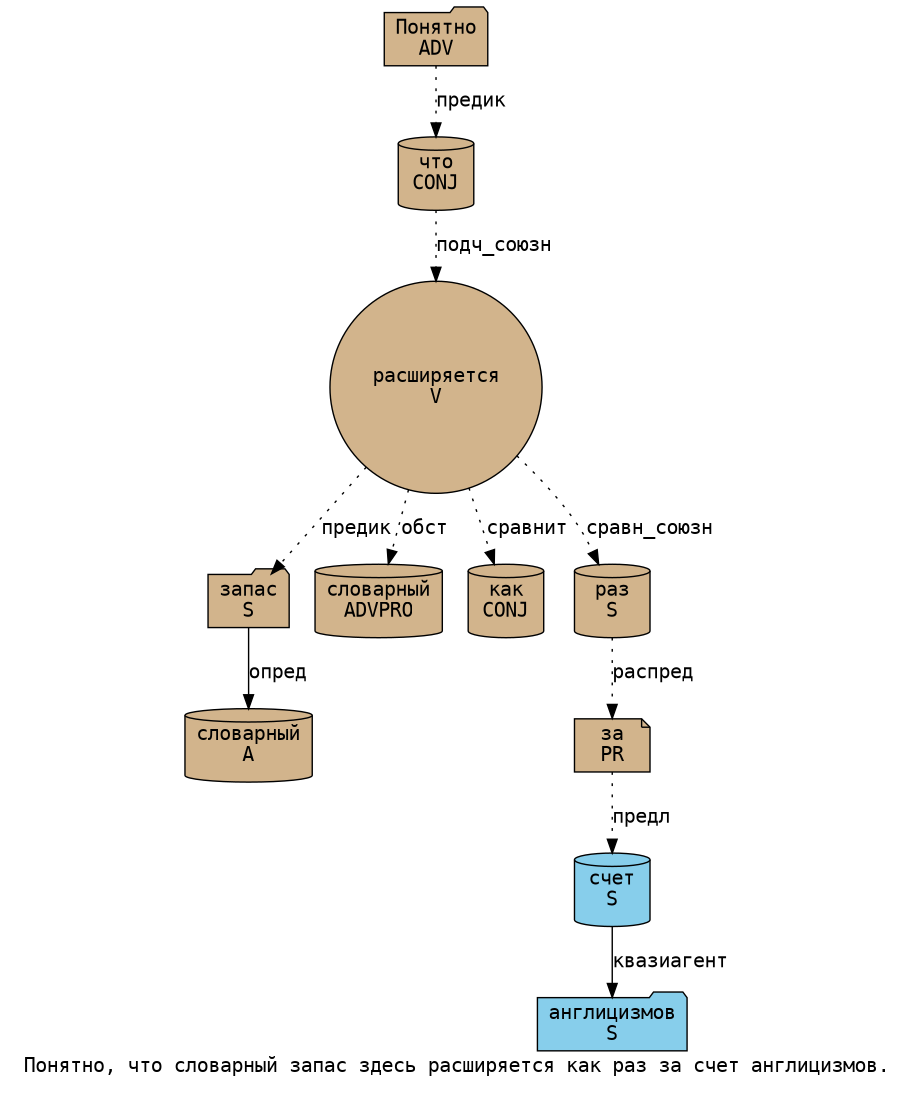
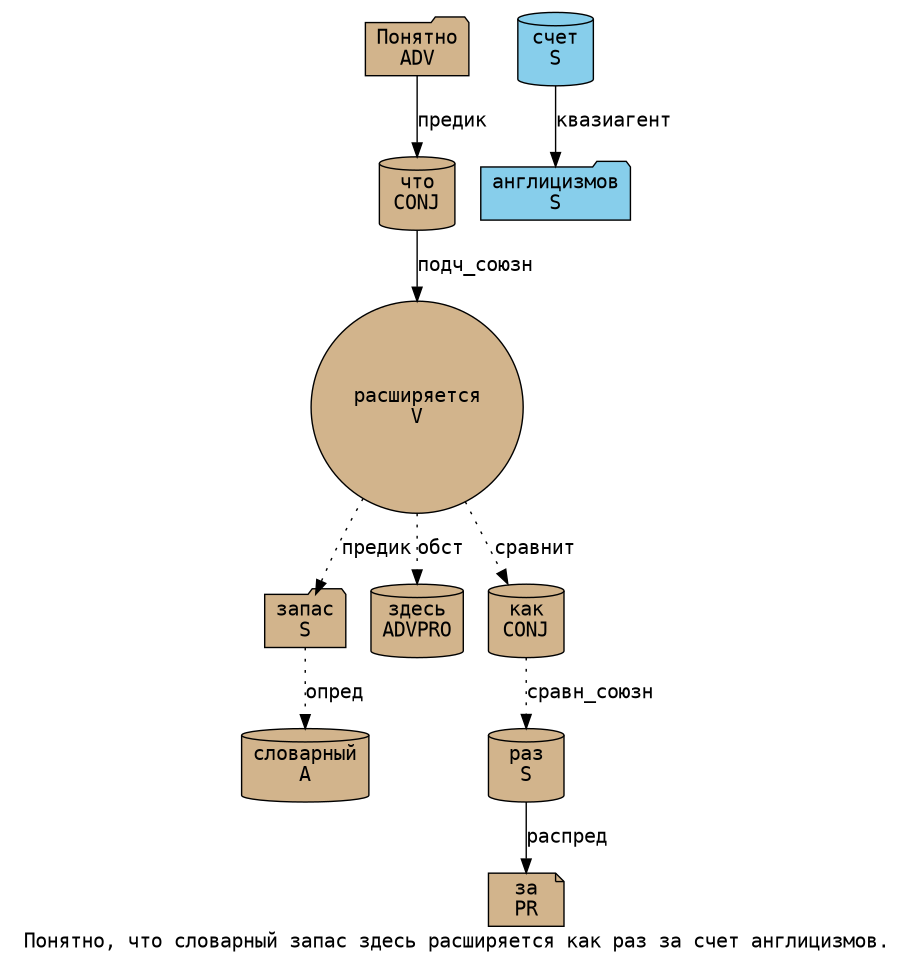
(436, 94) -> (417, 109)
(436, 239) -> (417, 259)
(559, 500) -> (526, 686)
(379, 601) -> (417, 621)
(249, 661) -> (305, 681)
(612, 671) -> (526, 830)
(612, 806) -> none
